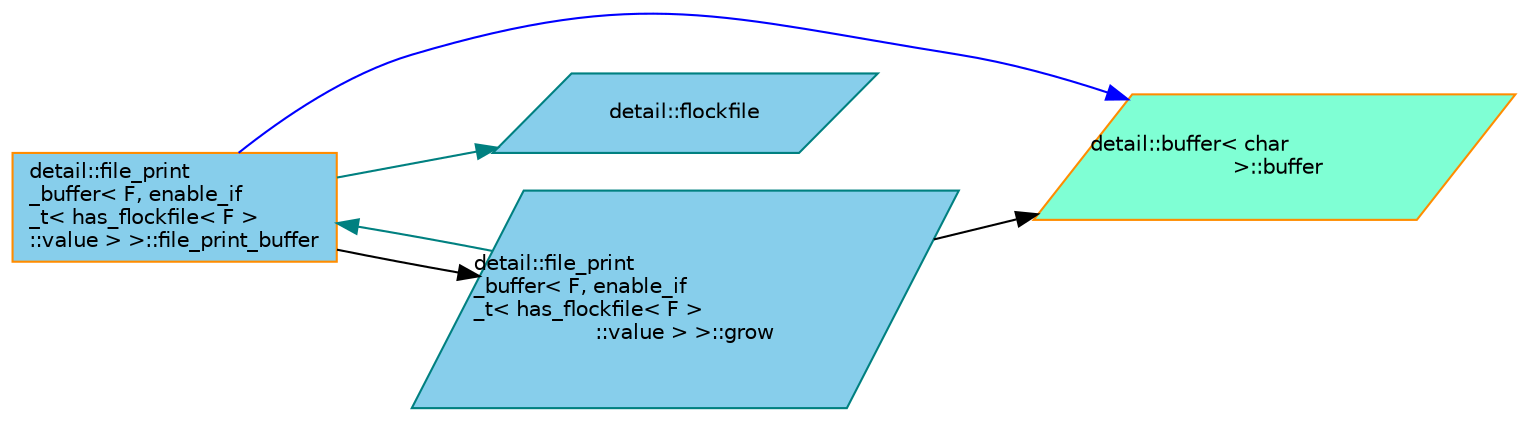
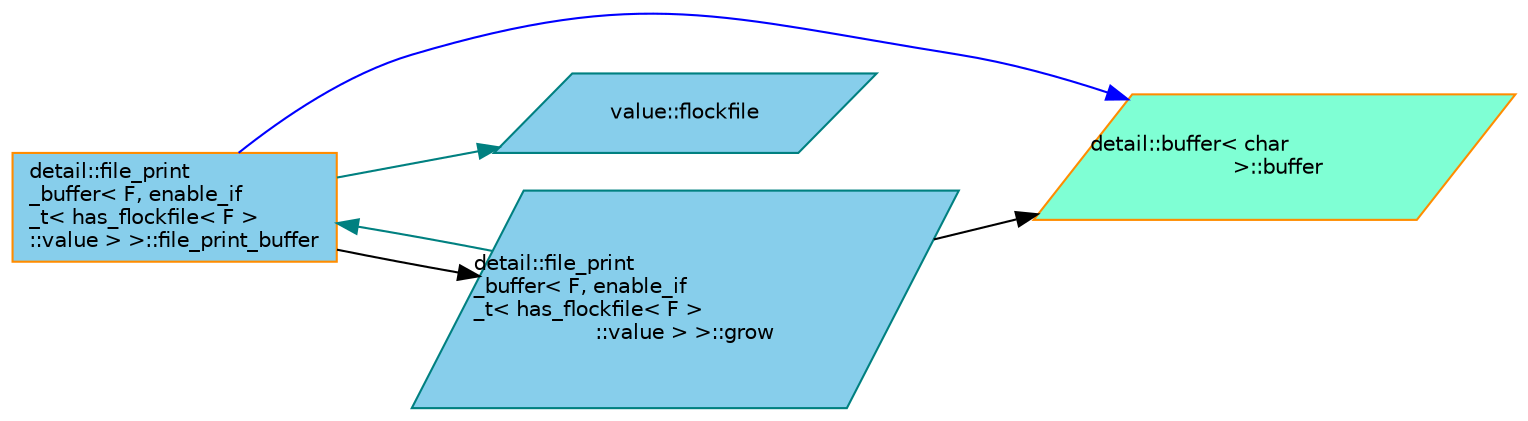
(685, 113) -> (685, 113)
